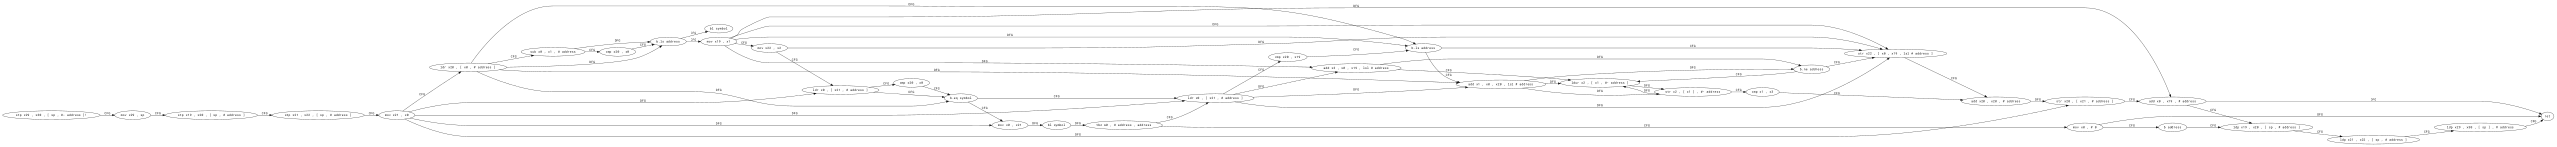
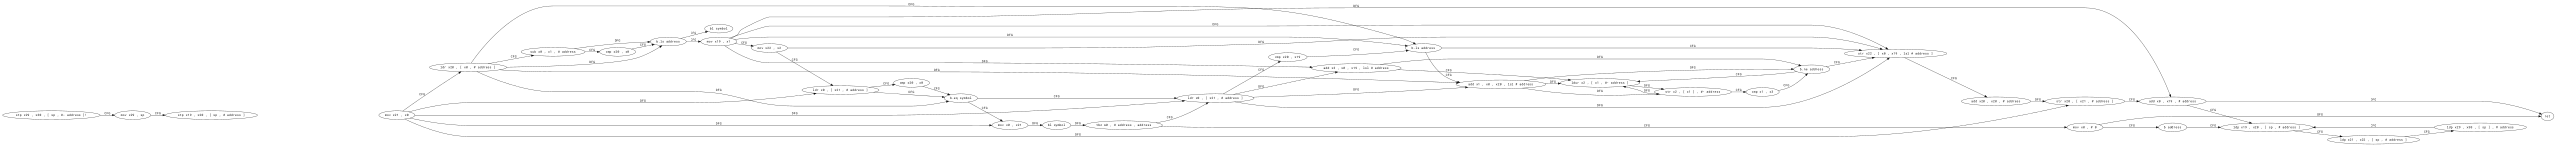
(1870, 96) -> (1793, 85)
(318, 115) -> none
(2533, 124) -> (2375, 127)
